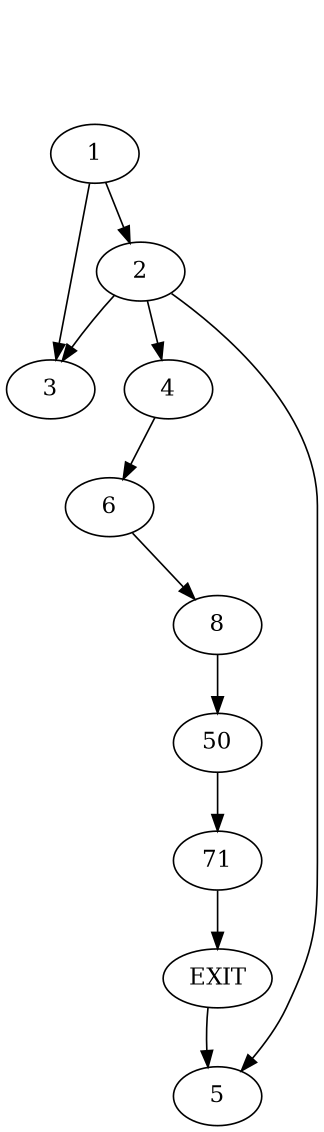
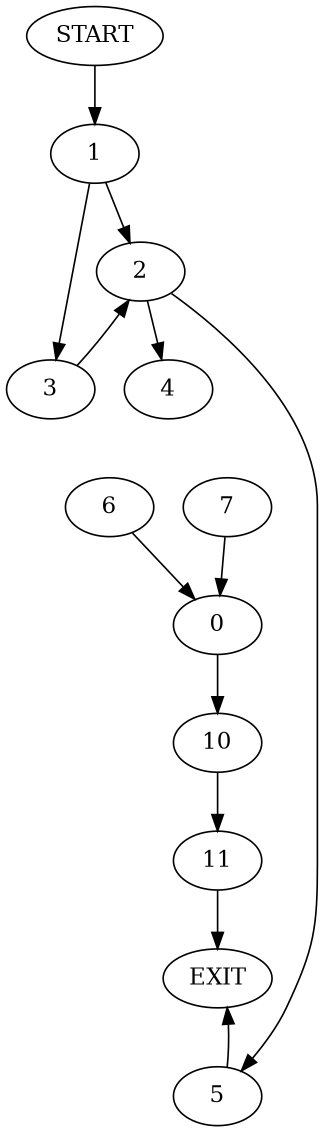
none -> (95, 36)
(92, 321) -> (99, 340)
(143, 441) -> none
none -> (227, 507)
(218, 625) -> (218, 625)
(218, 743) -> (218, 743)
(218, 861) -> (218, 861)
(207, 1029) -> (229, 1046)
